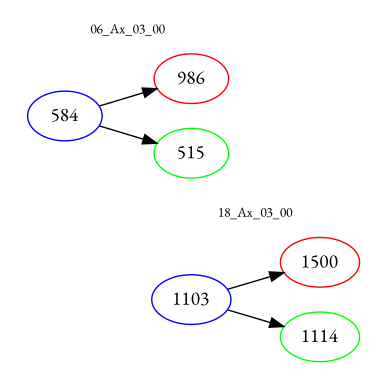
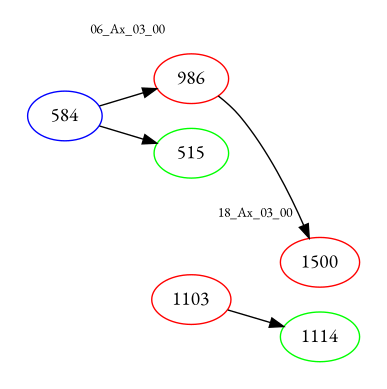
(249, 283) -> (268, 156)
(191, 300) -> (191, 300)
